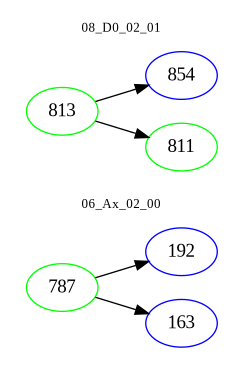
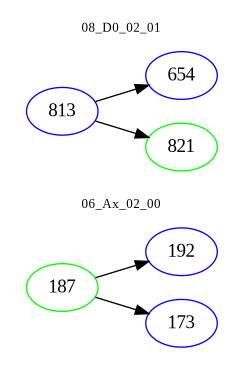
(182, 76) -> (182, 76)
(62, 111) -> (62, 111)
(182, 147) -> (182, 147)
(62, 288) -> (62, 288)
(182, 323) -> (182, 323)
